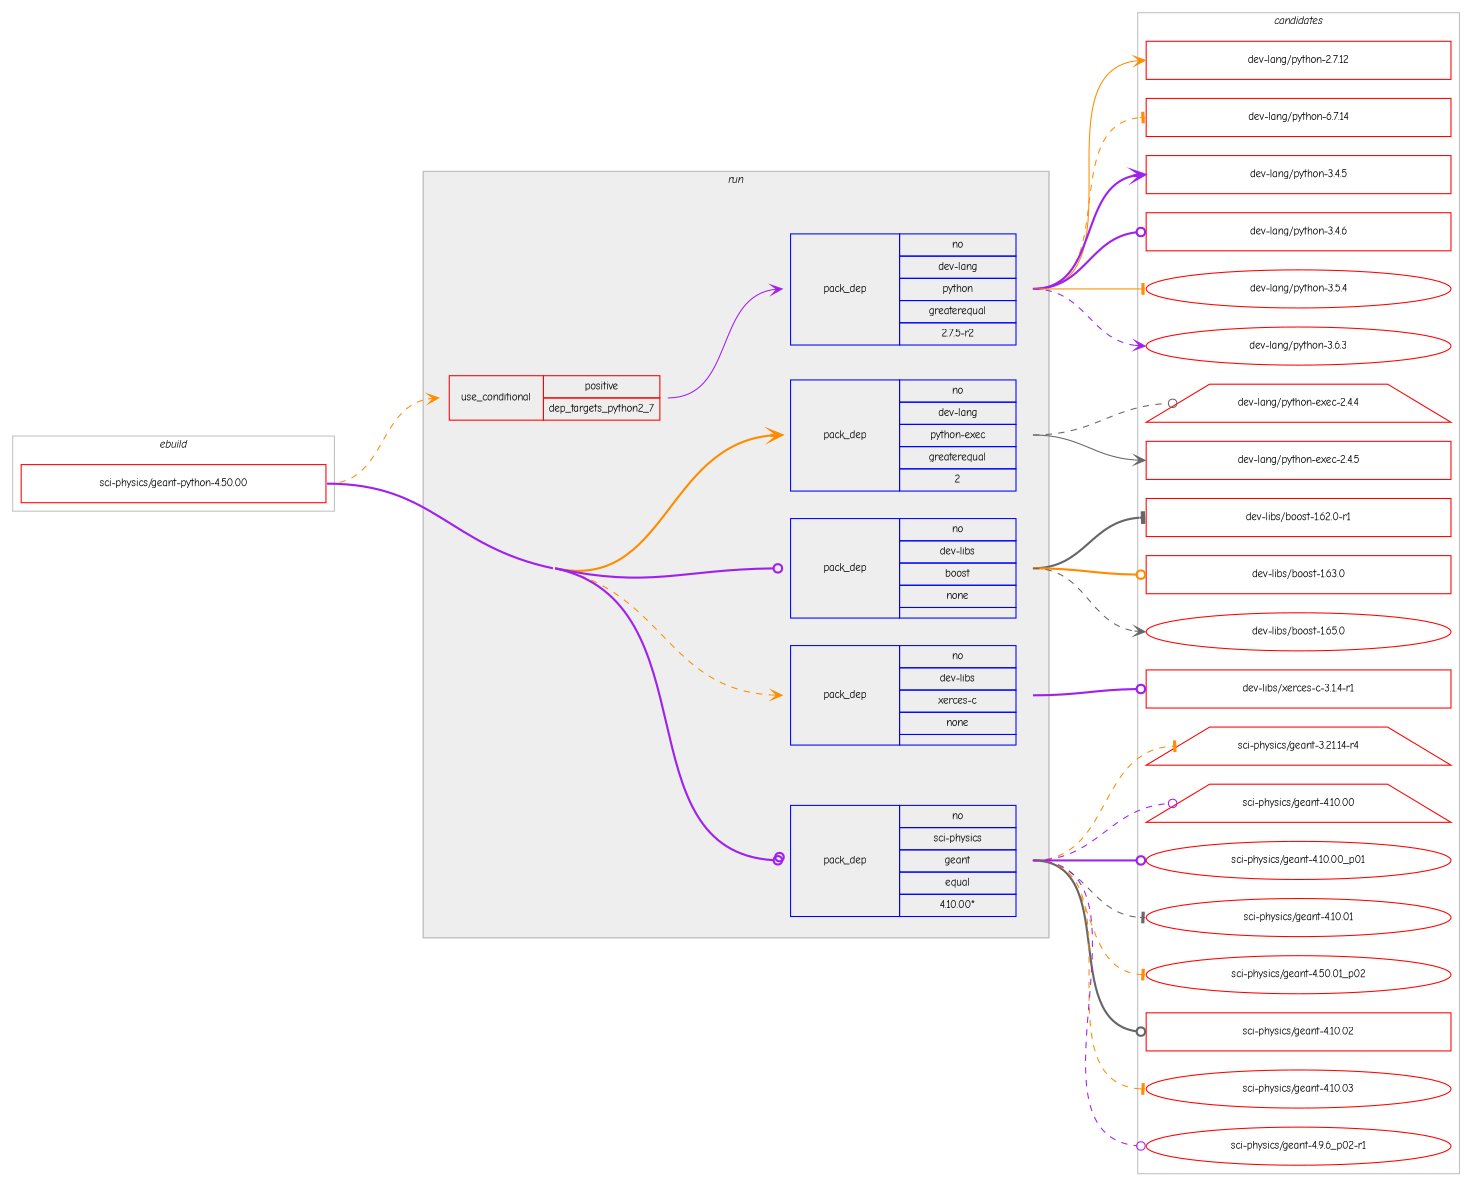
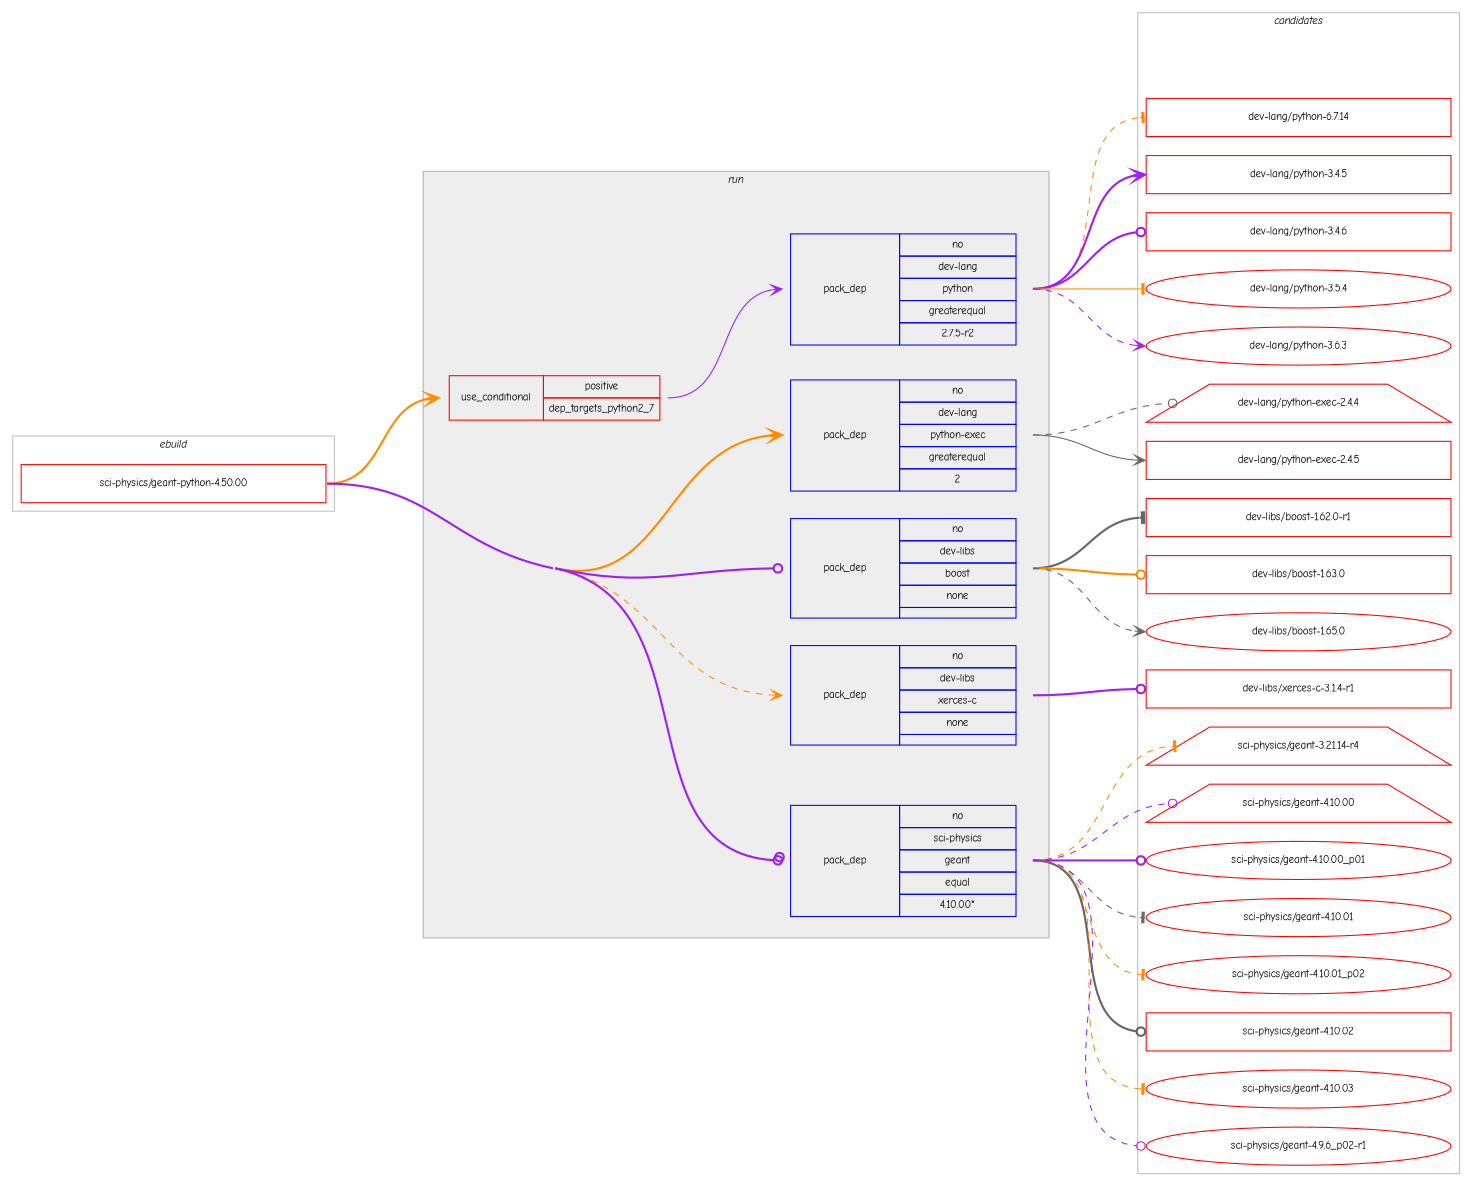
(1299, 60) -> none
(380, 445) -> (380, 445)
(1299, 975) -> (1299, 975)
